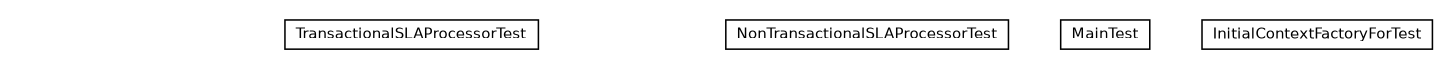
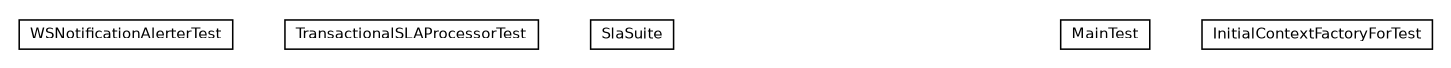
none -> (125, 34)
none -> (632, 34)
(867, 34) -> none
